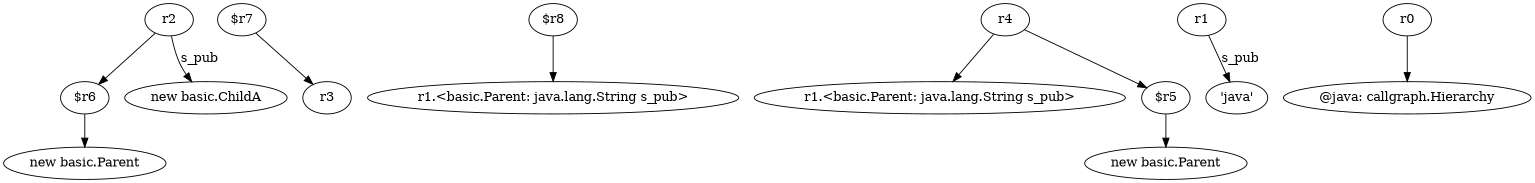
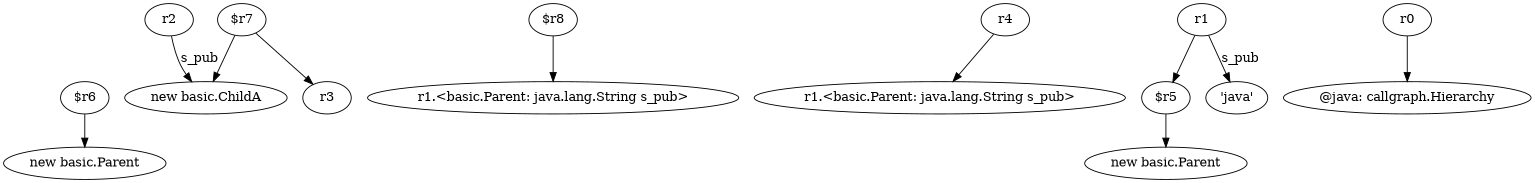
none -> (226, 54)
(130, 56) -> none
(1082, 57) -> (1186, 55)
